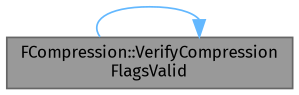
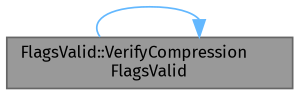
(150, 63) -> (150, 63)
